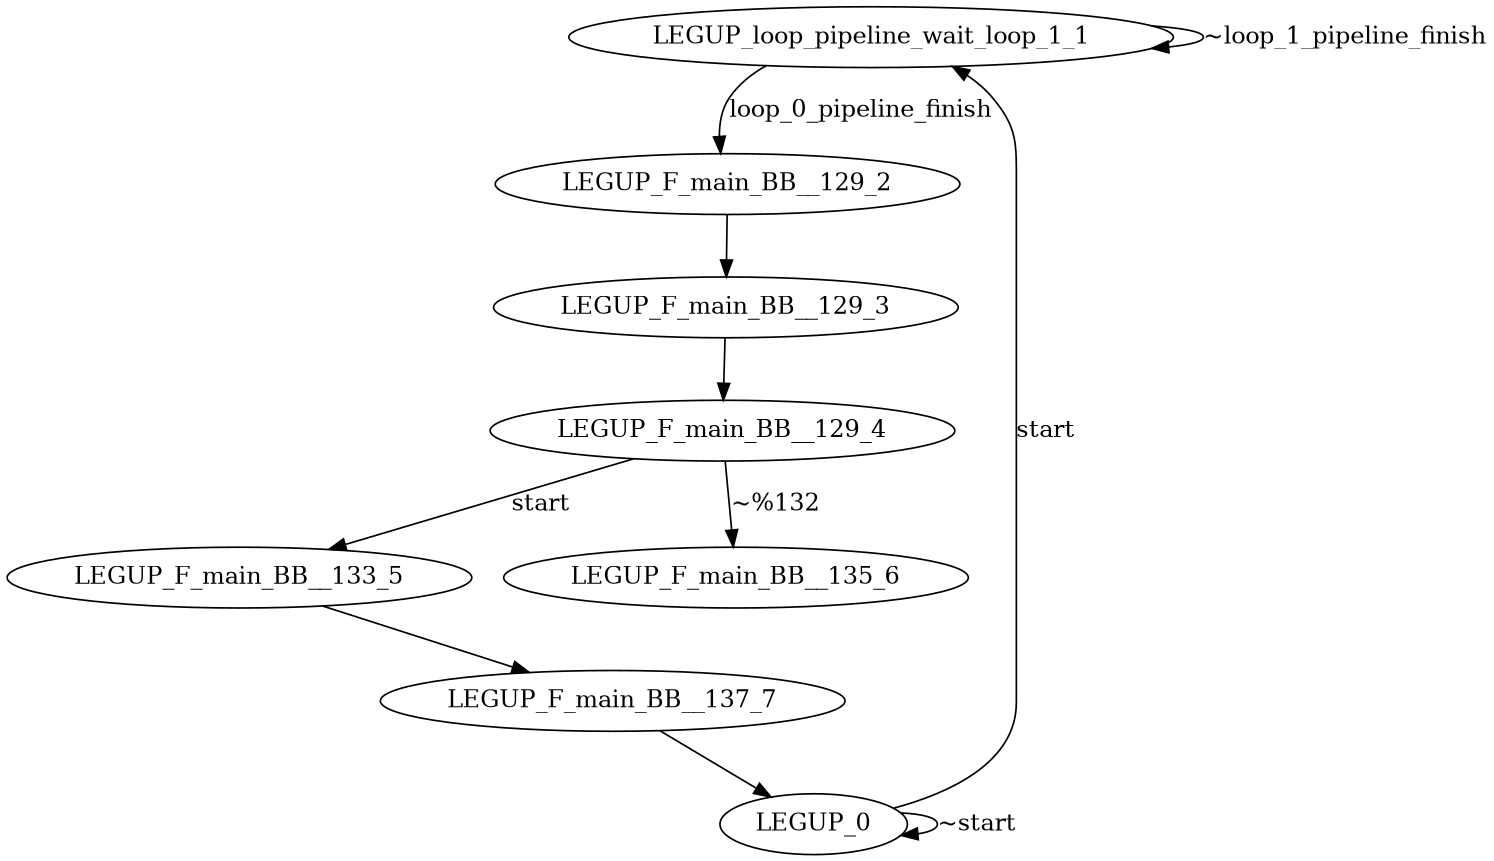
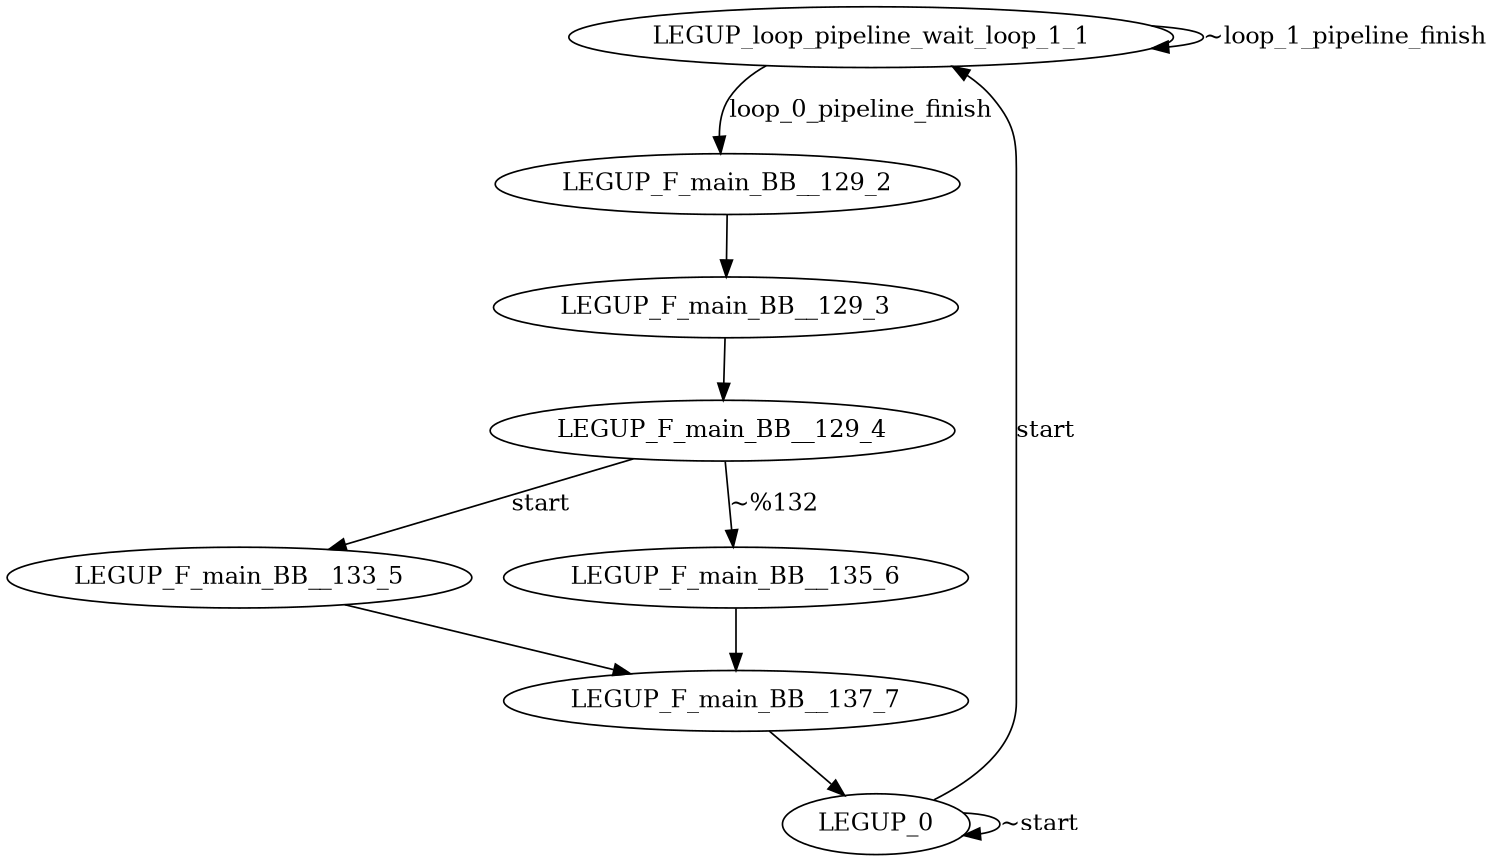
none -> (736, 631)
